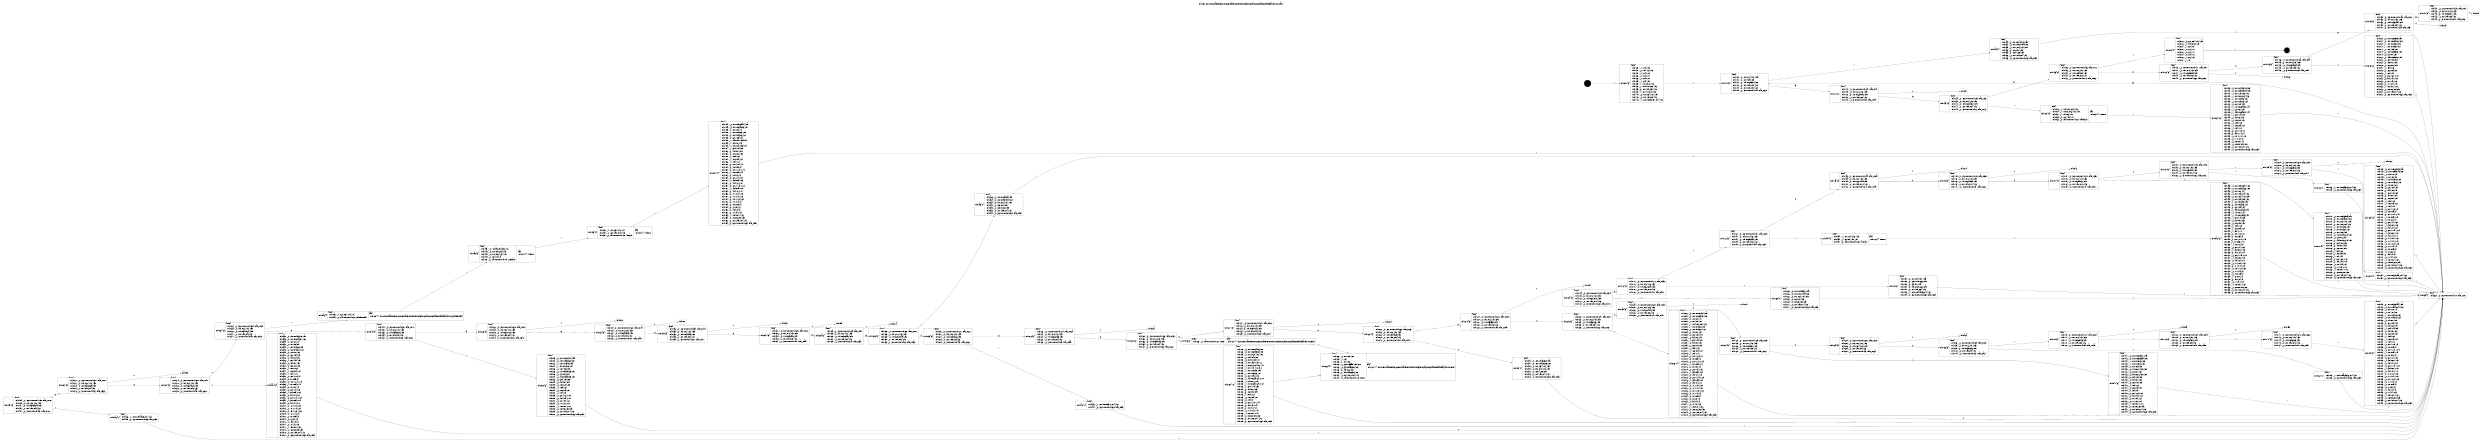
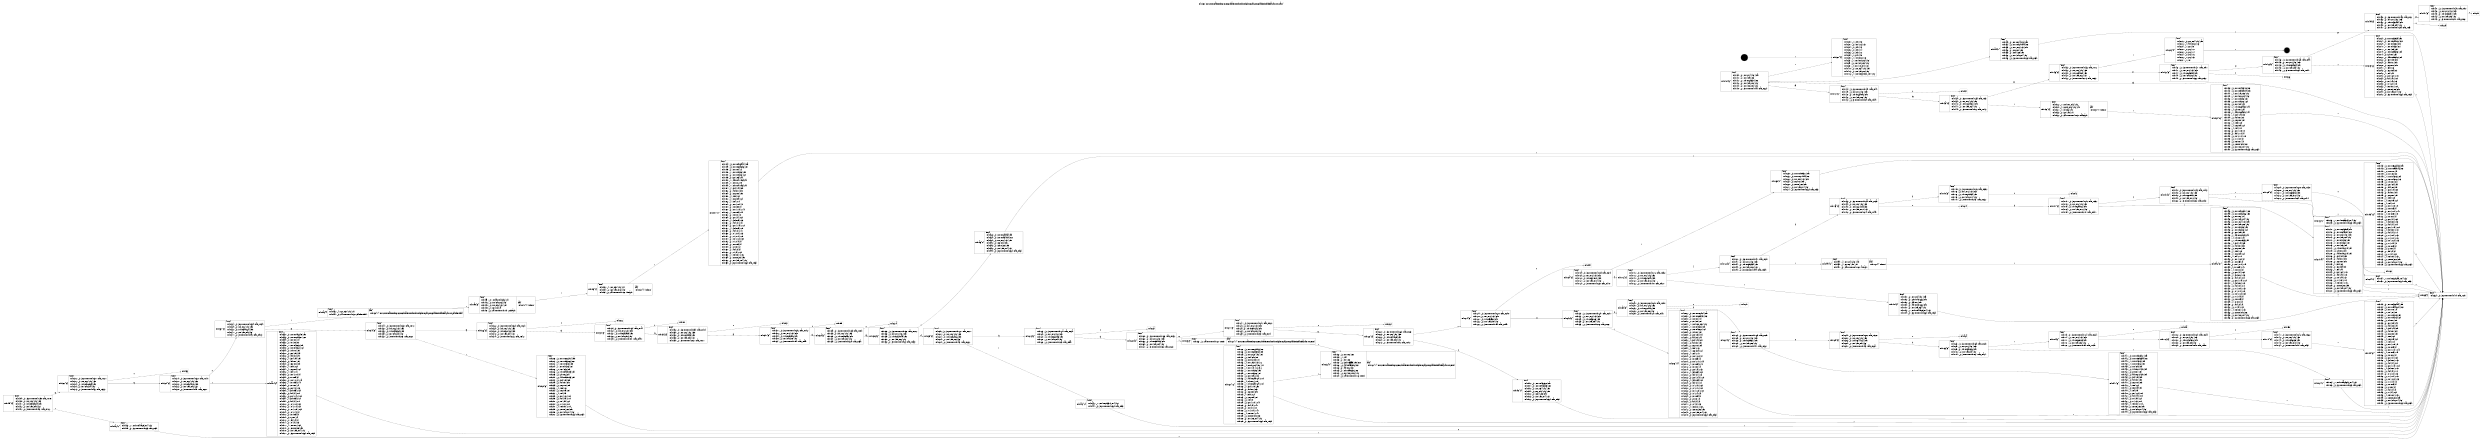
(1692, 83) -> (1800, 69)
(2018, 181) -> (2008, 206)
